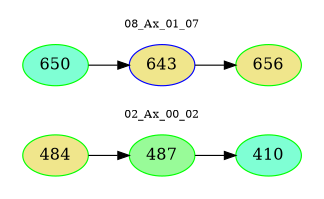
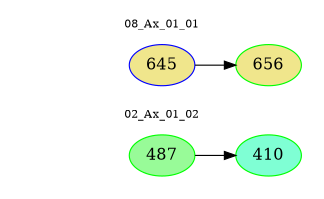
(162, 25) -> (162, 25)
(56, 65) -> none
(162, 65) -> (162, 65)
(162, 115) -> (162, 115)
(56, 155) -> none
